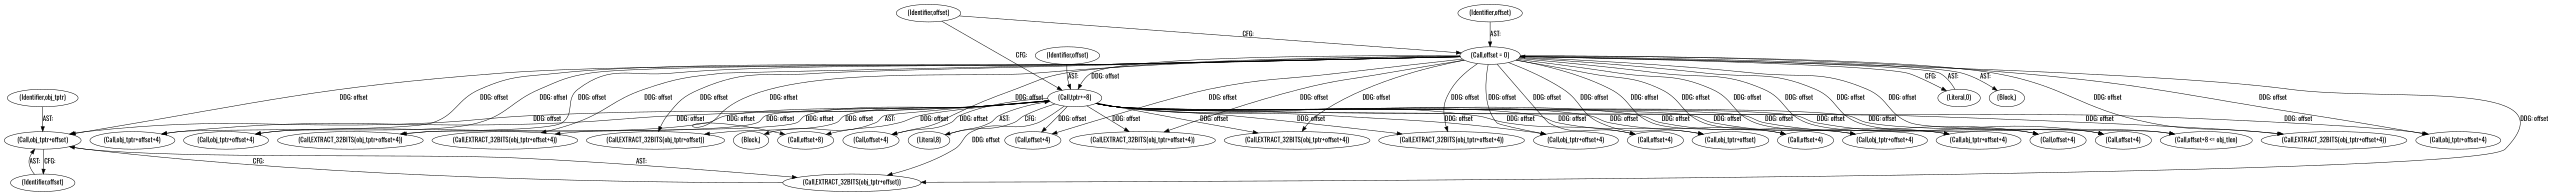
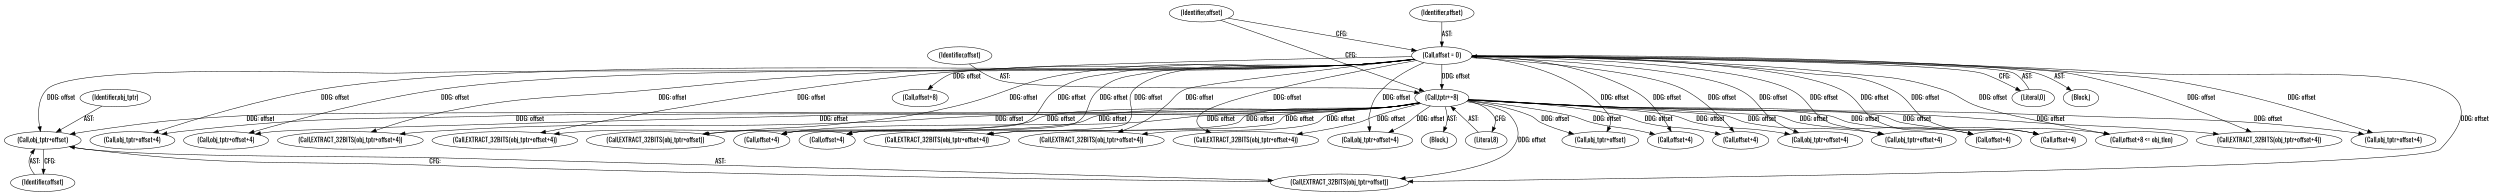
(928, 114) -> none
